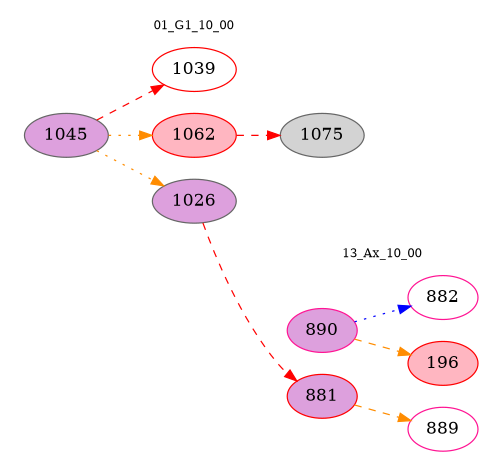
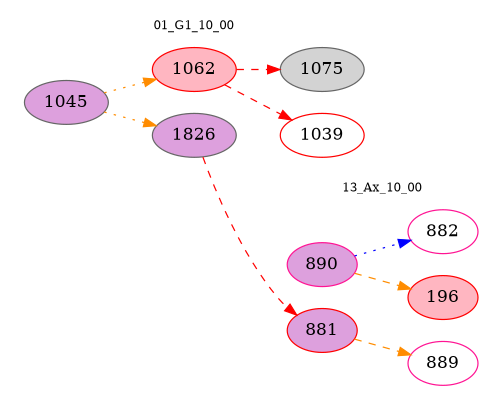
(125, 105) -> (253, 99)
(194, 201) -> (194, 135)
